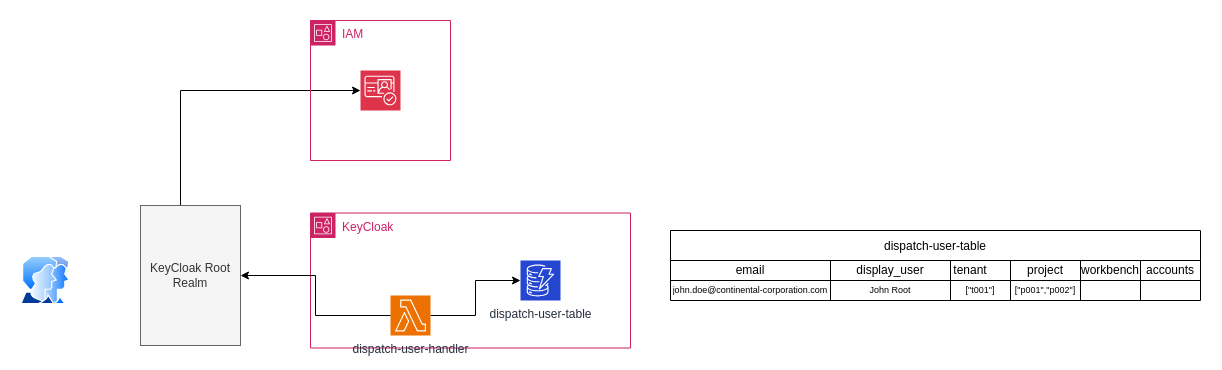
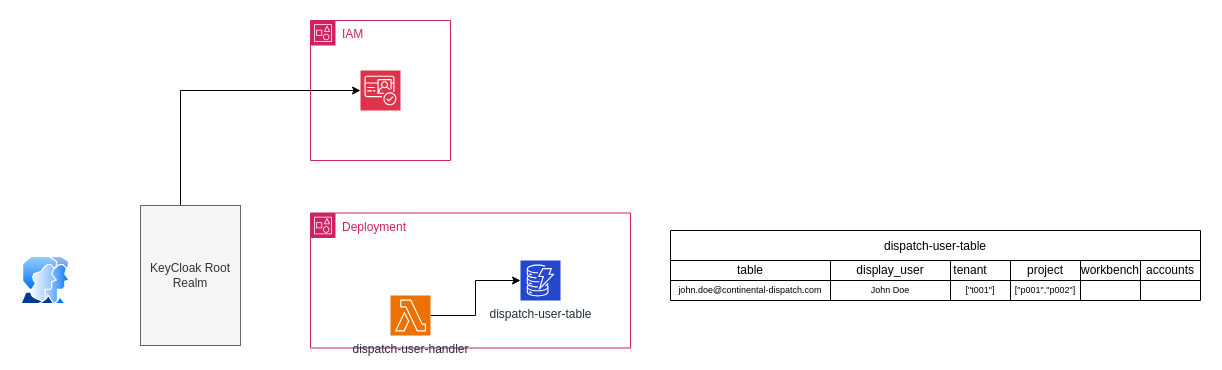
(368, 228) -> (375, 228)
(751, 271) -> (751, 271)
(751, 291) -> (751, 291)
(891, 291) -> (891, 291)
(316, 300) -> none
